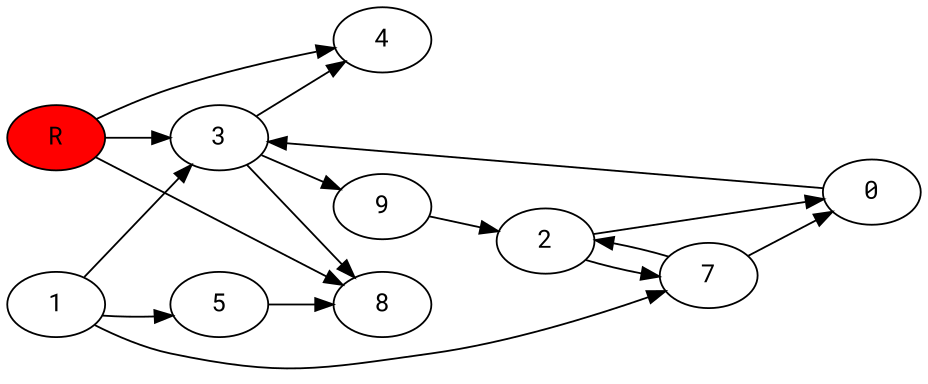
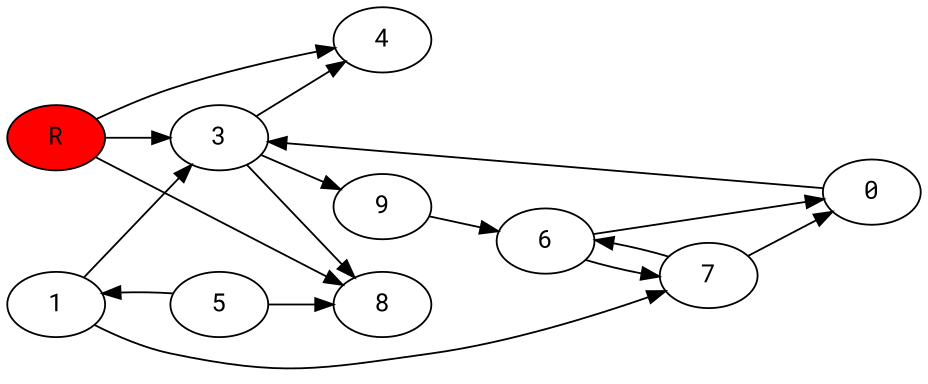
(546, 241) -> (546, 241)
(128, 317) -> (147, 292)
